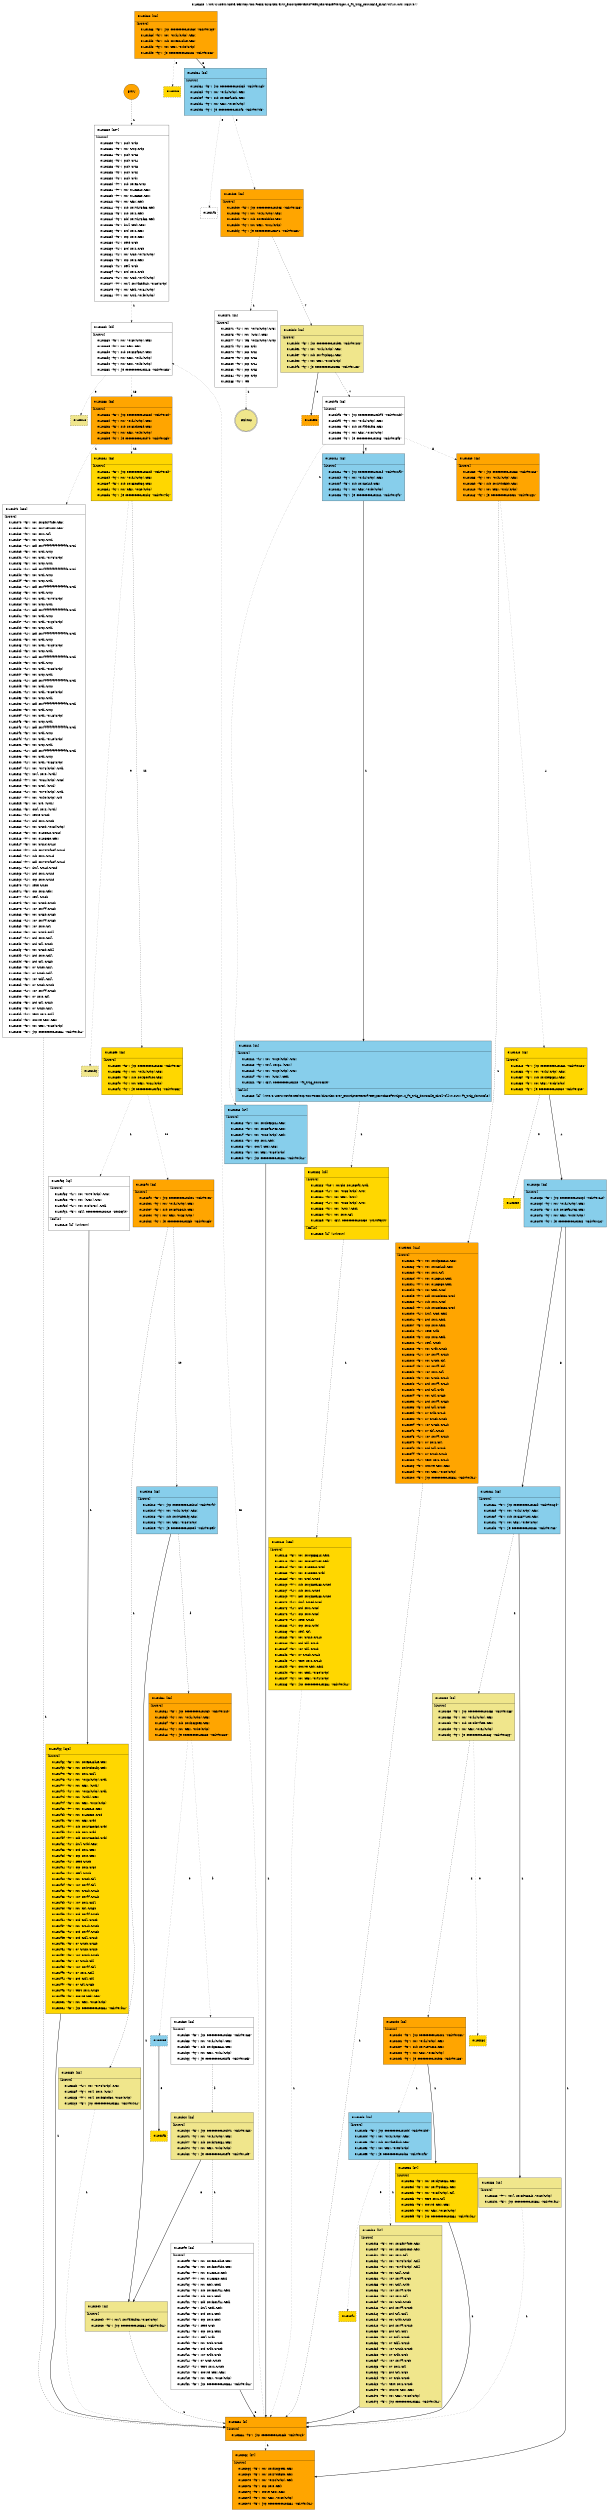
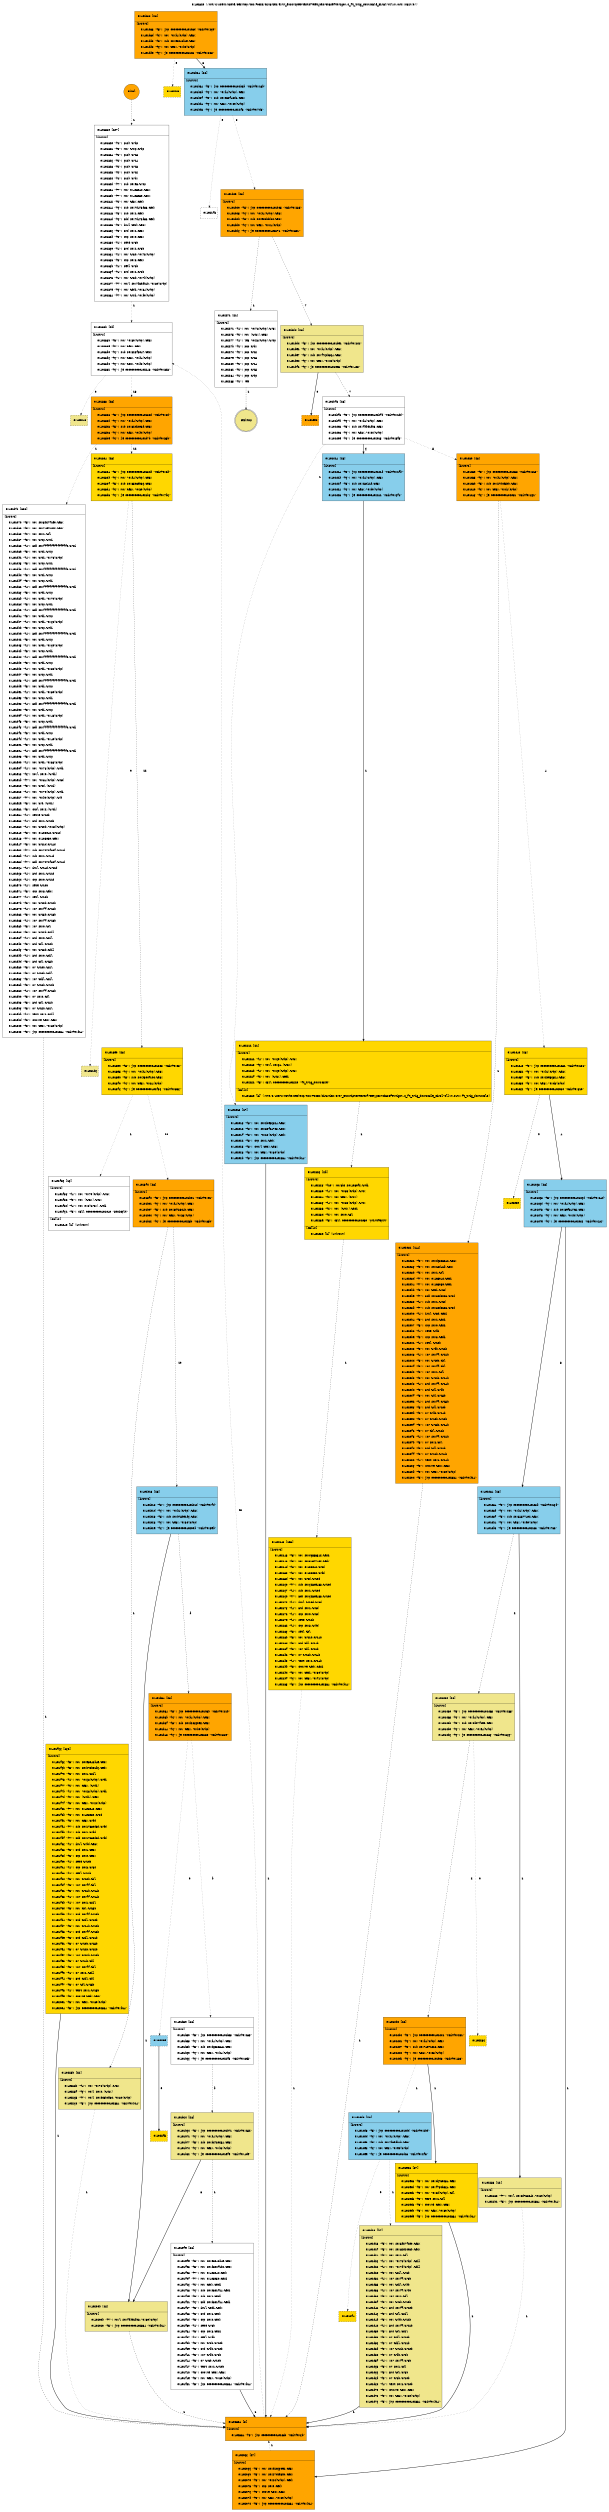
(132, 92) -> (132, 92)
(364, 1071) -> (364, 1071)
(88, 1486) -> none
(265, 2445) -> (270, 2447)
